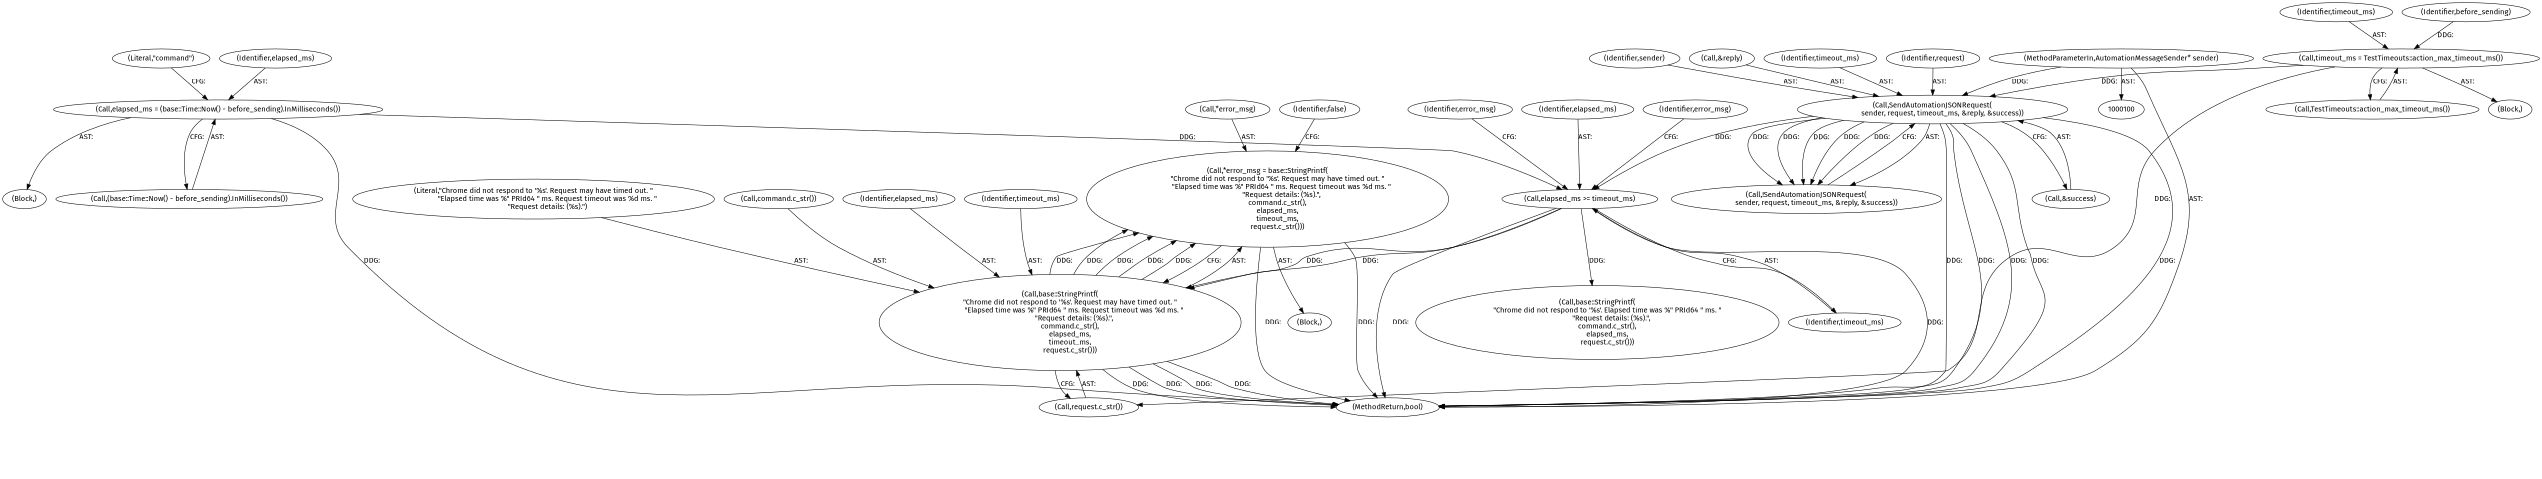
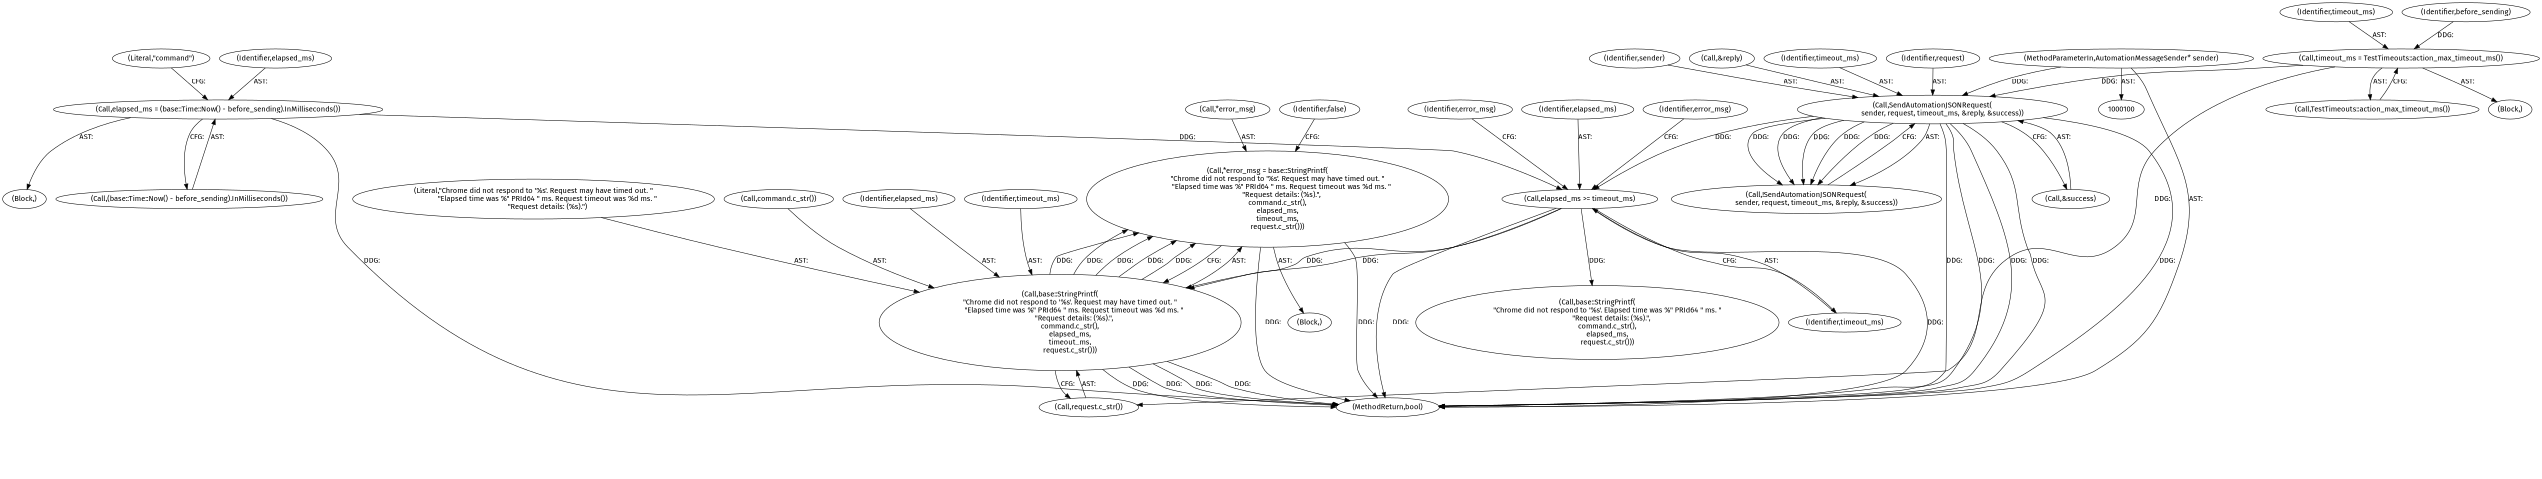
(2381, 82) -> (2381, 82)
(2401, 82) -> (2401, 82)
